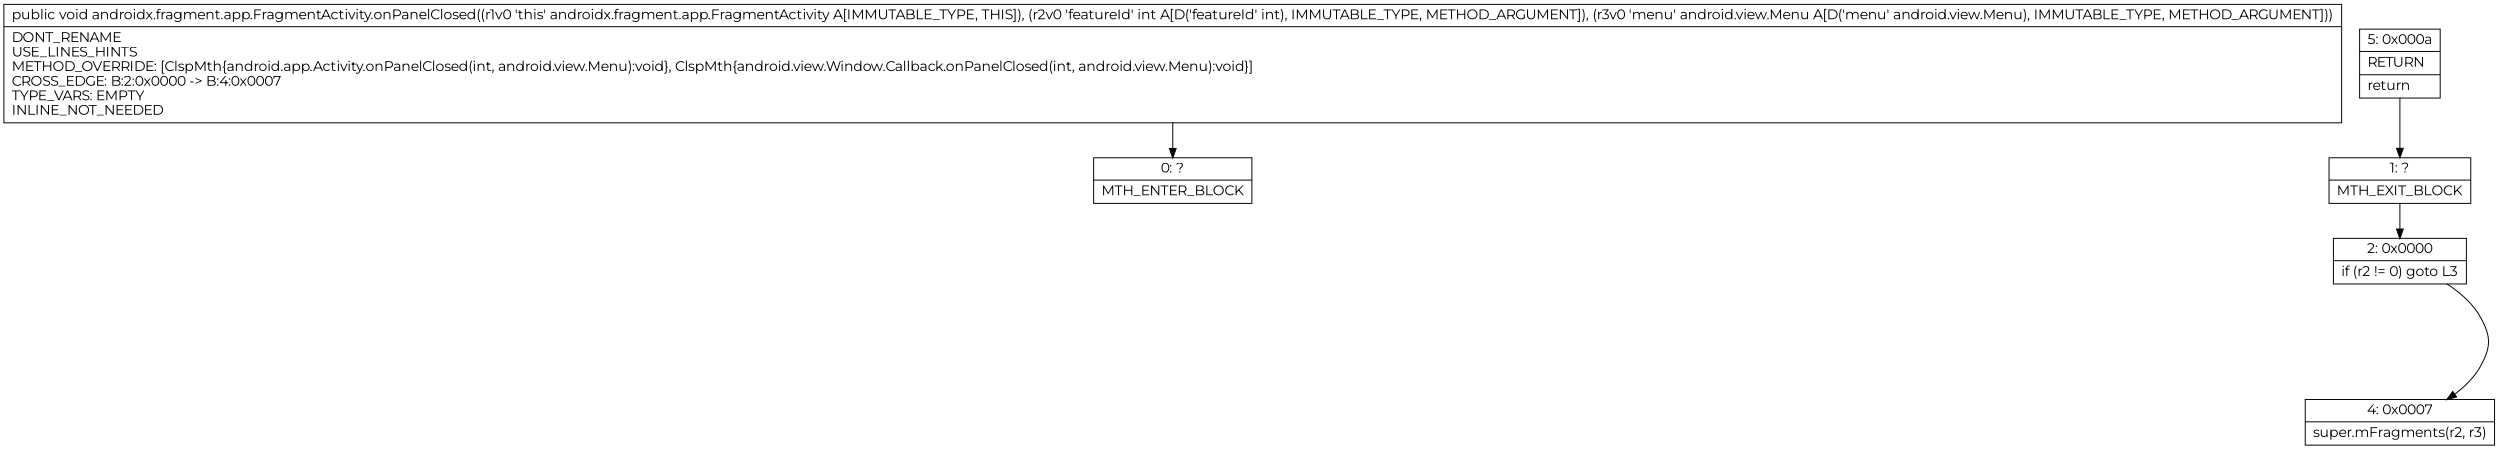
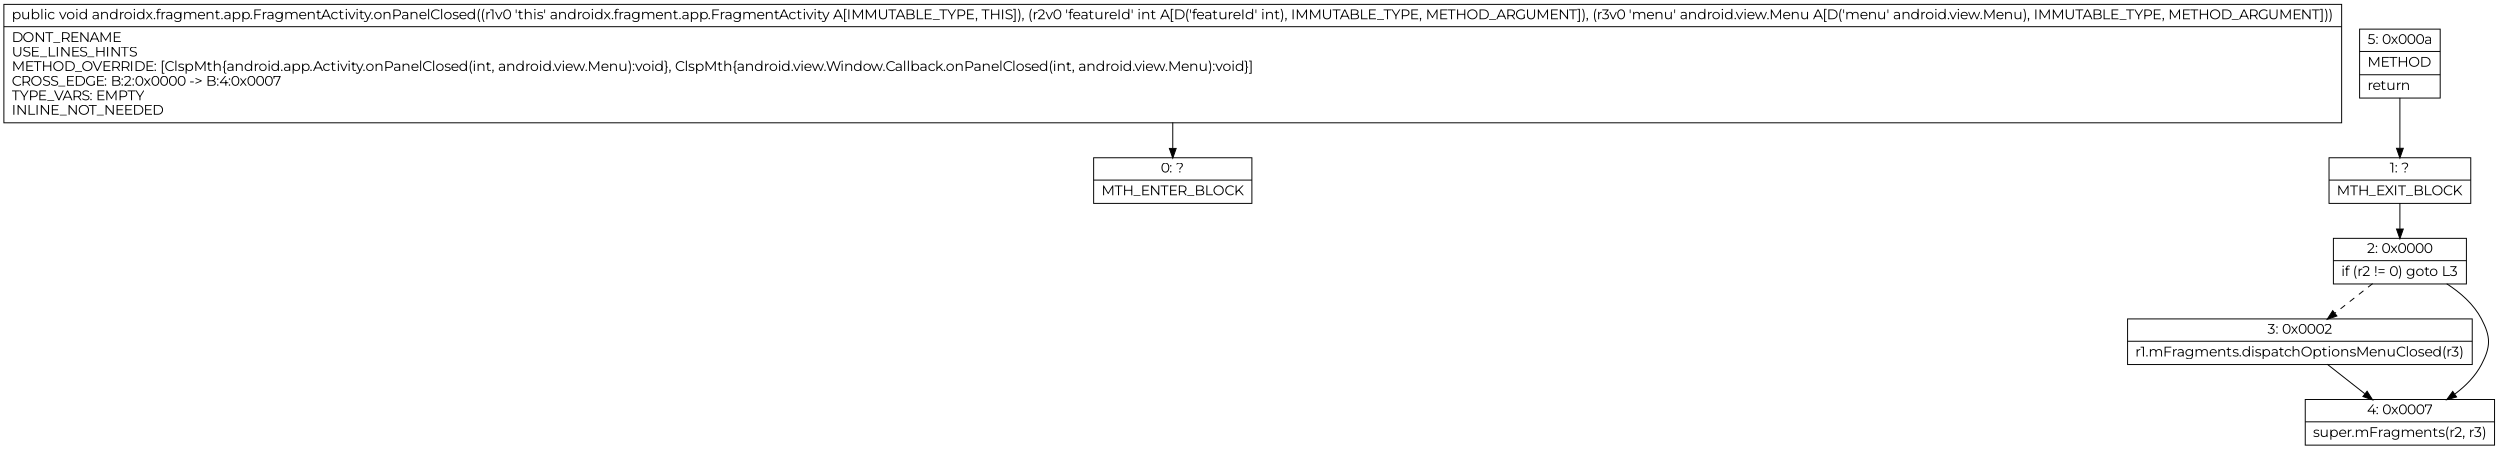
(2396, 63) -> (2399, 63)
none -> (2300, 342)
